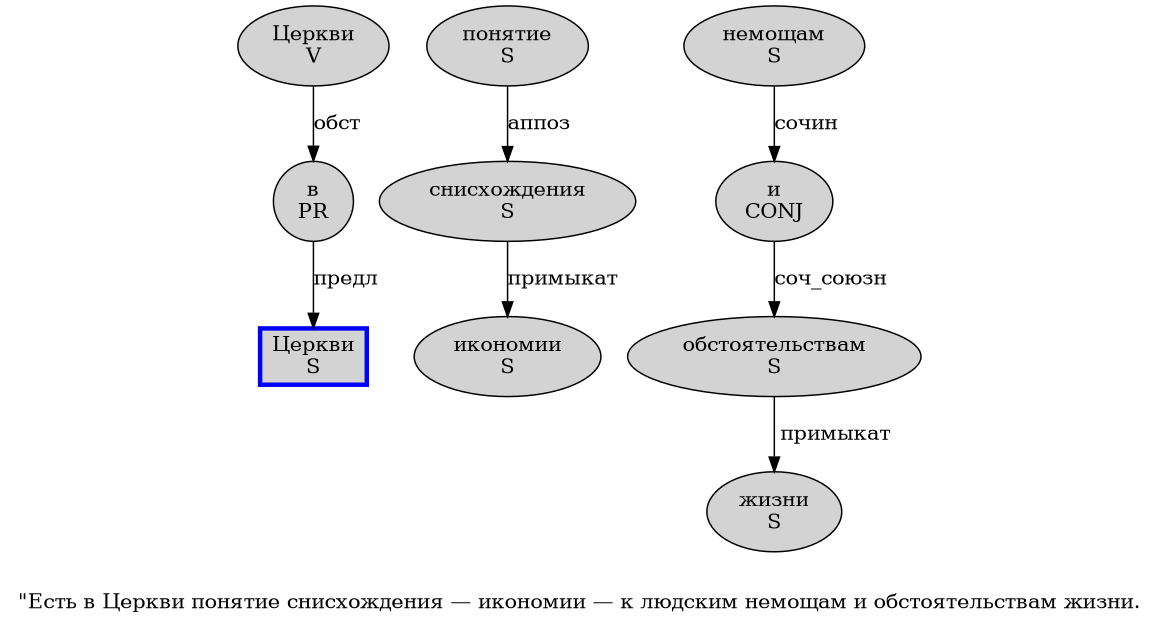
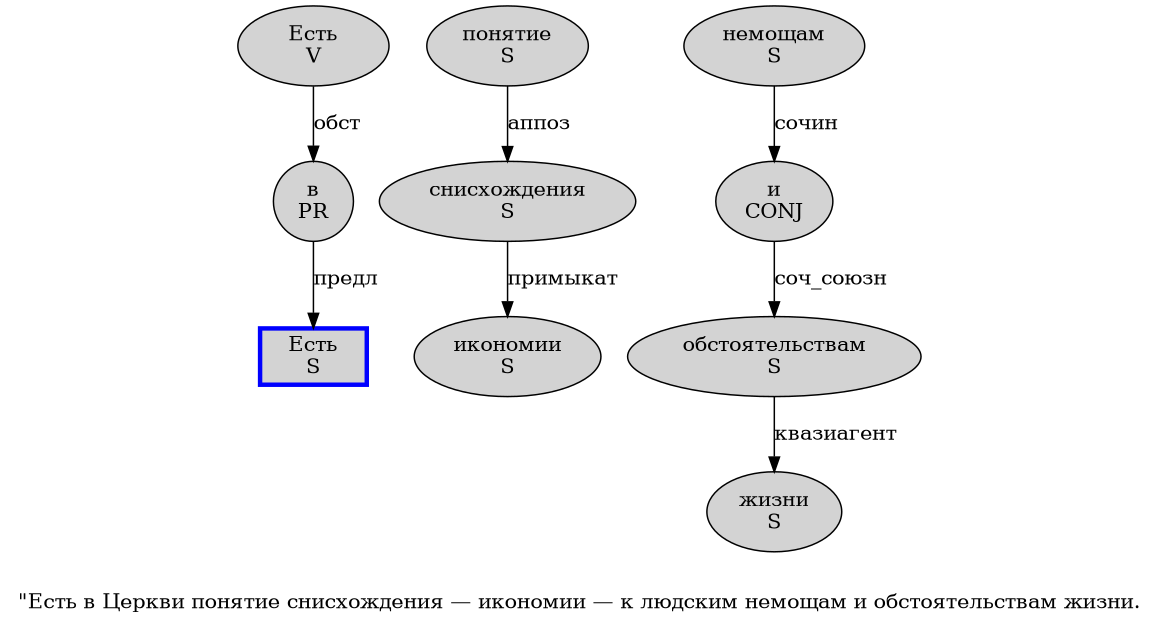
(313, 46) -> (313, 46)
(313, 357) -> (313, 357)
(836, 434) -> (836, 434)
